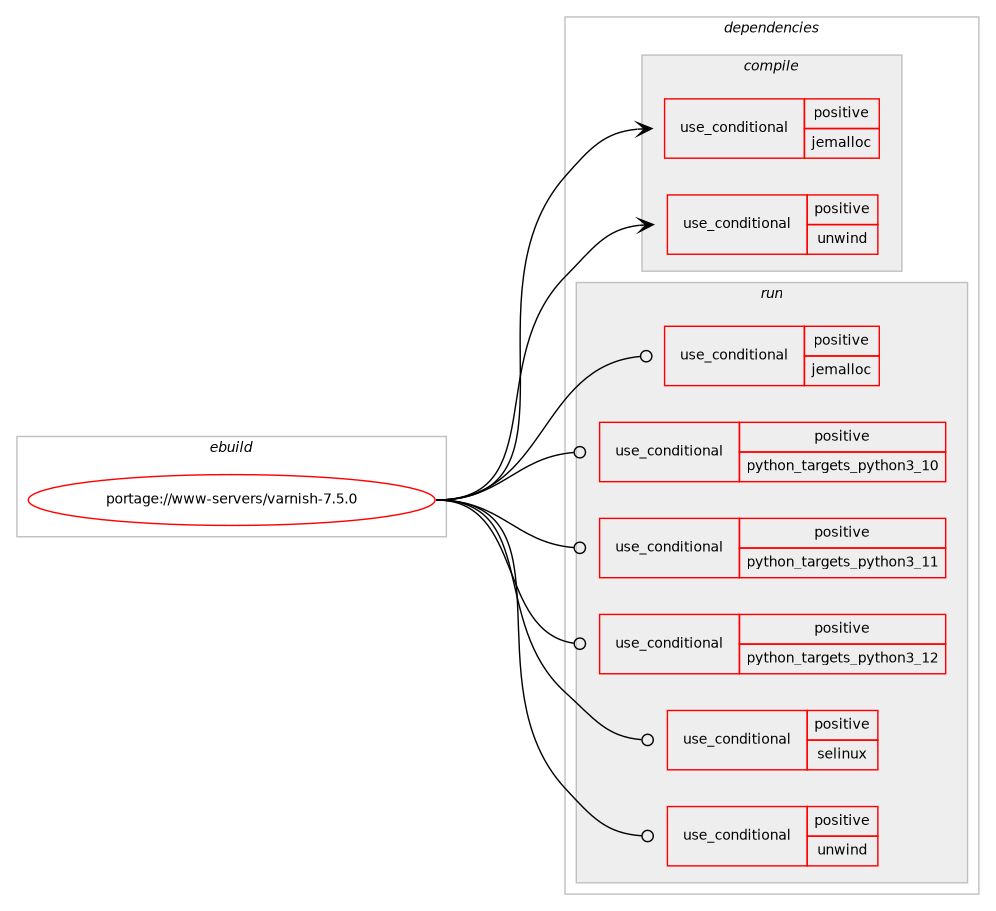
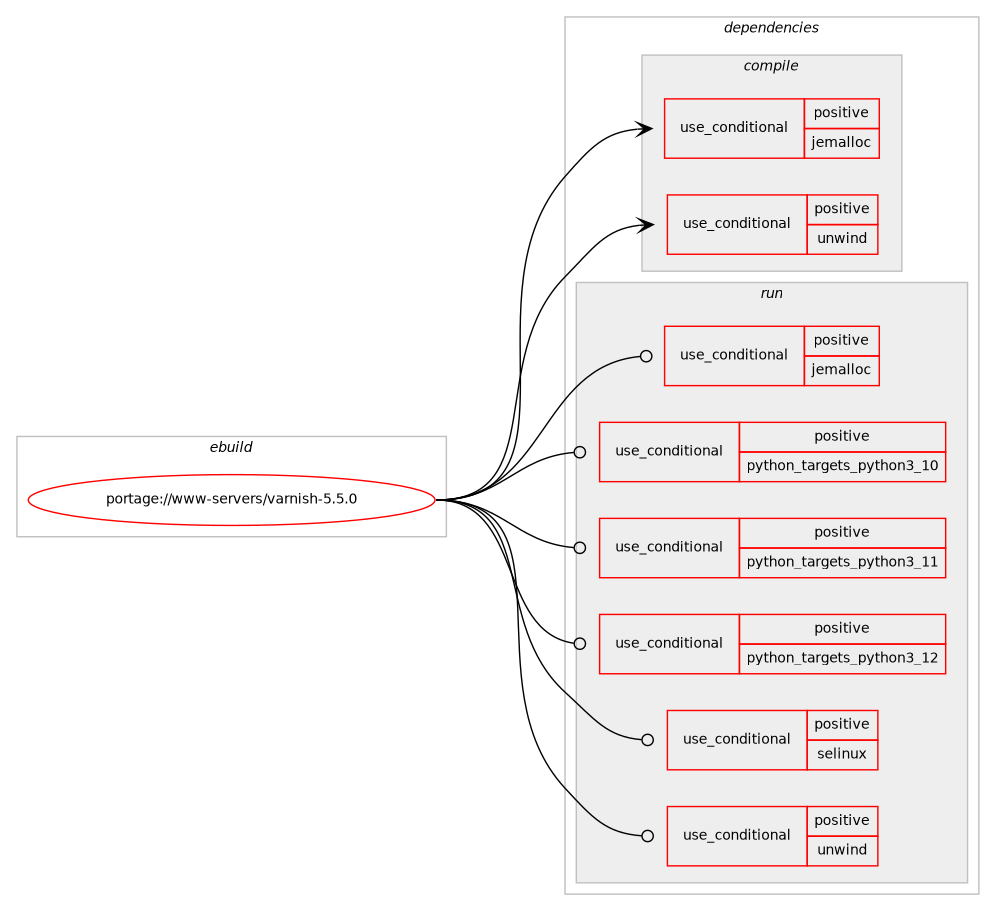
(232, 500) -> (232, 500)
